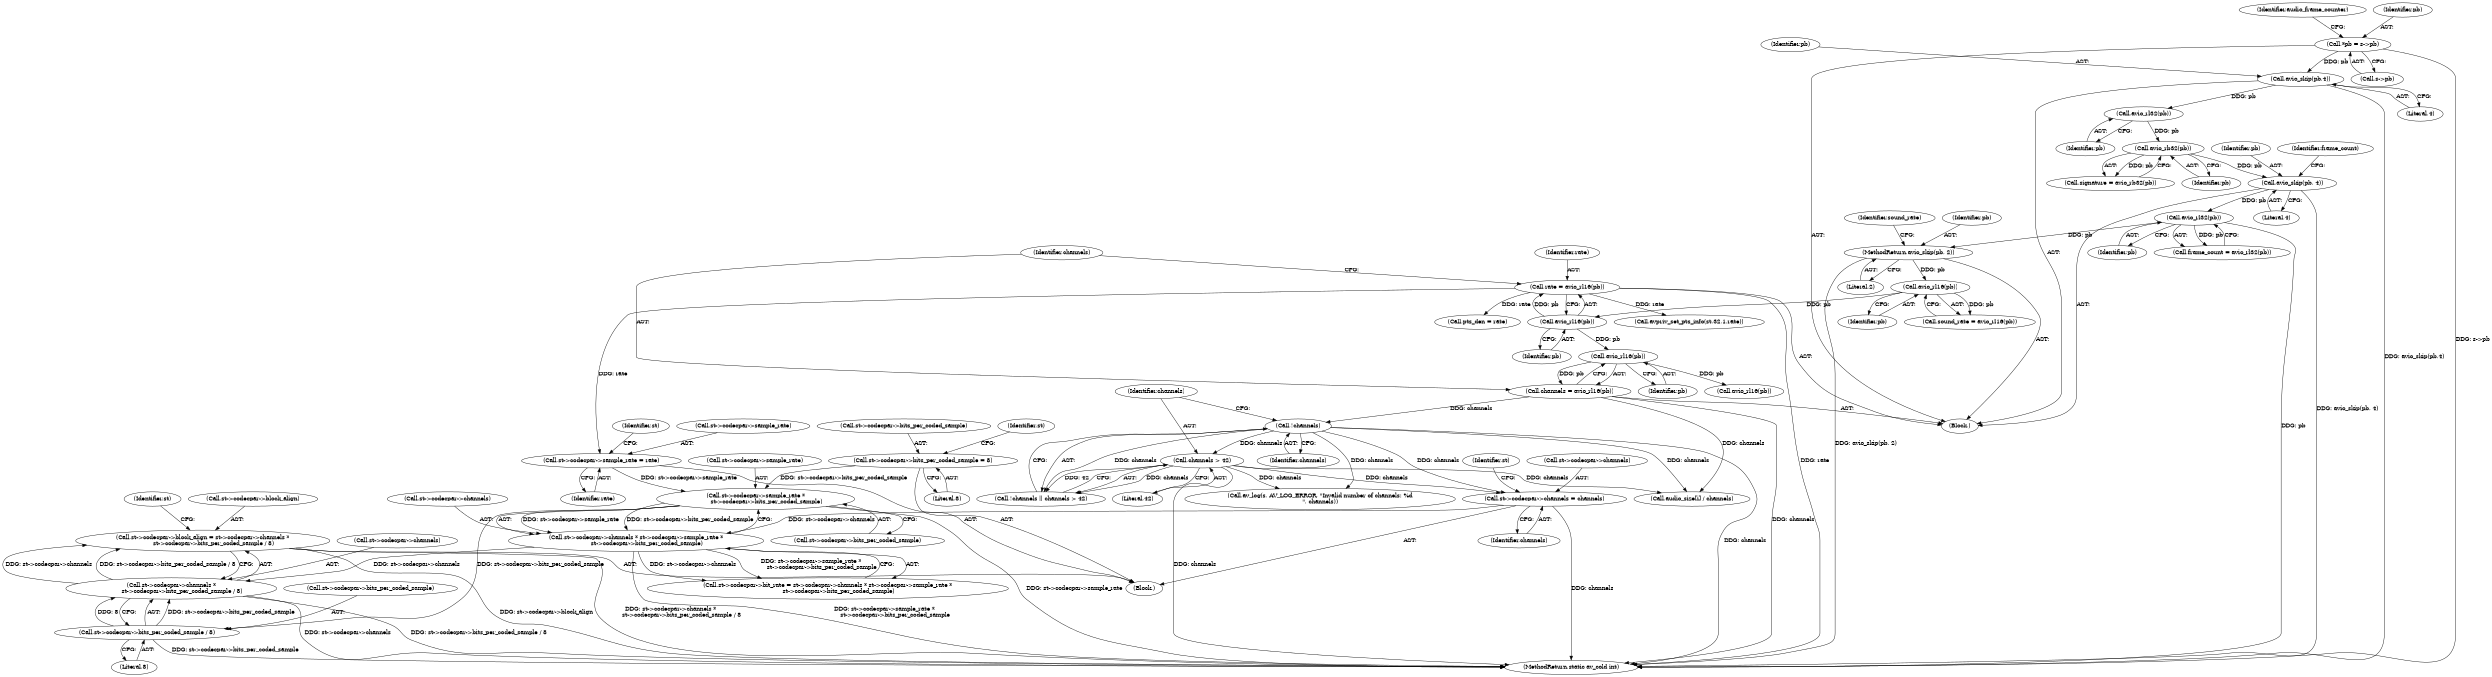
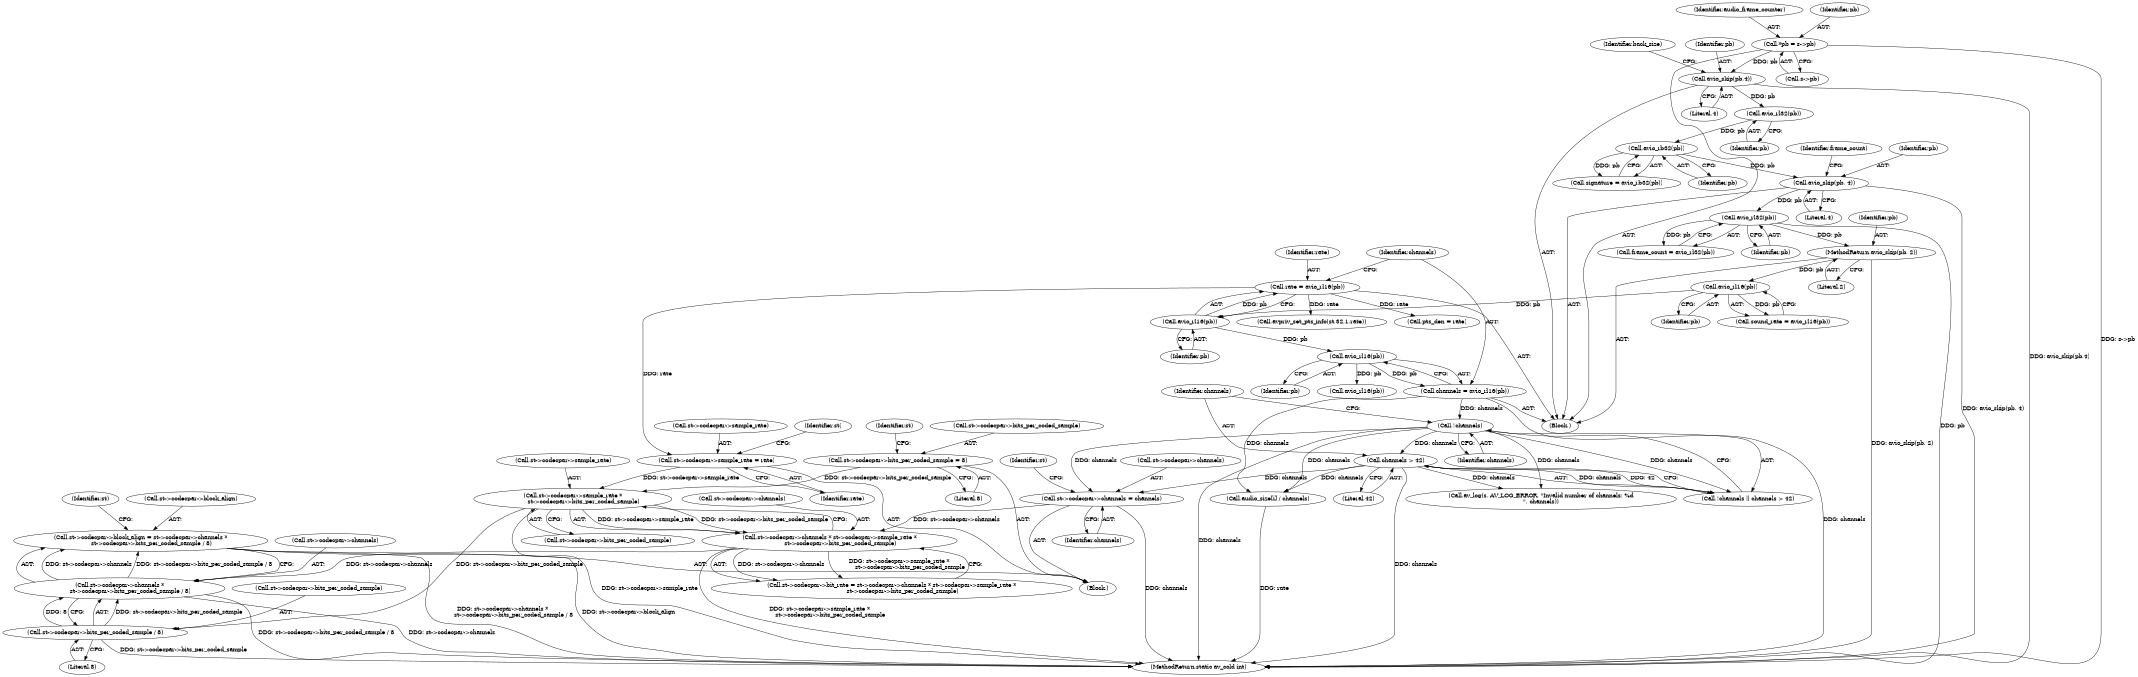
(2339, 27) -> (1775, 27)
none -> (1633, 45)
(1890, 218) -> none
(1804, 484) -> (1260, 589)
